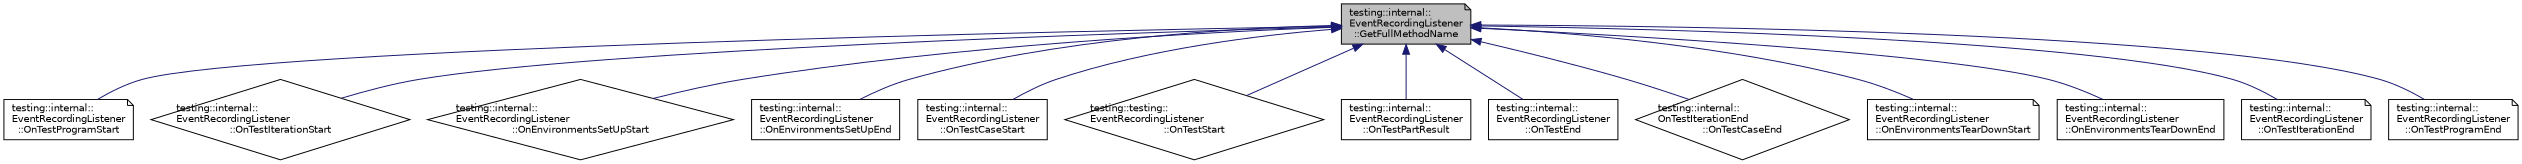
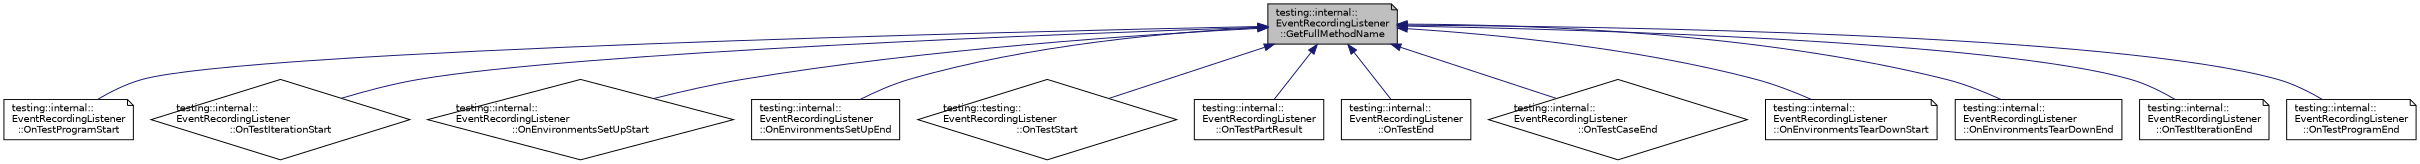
(983, 120) -> none
(1742, 120) -> (1618, 120)
